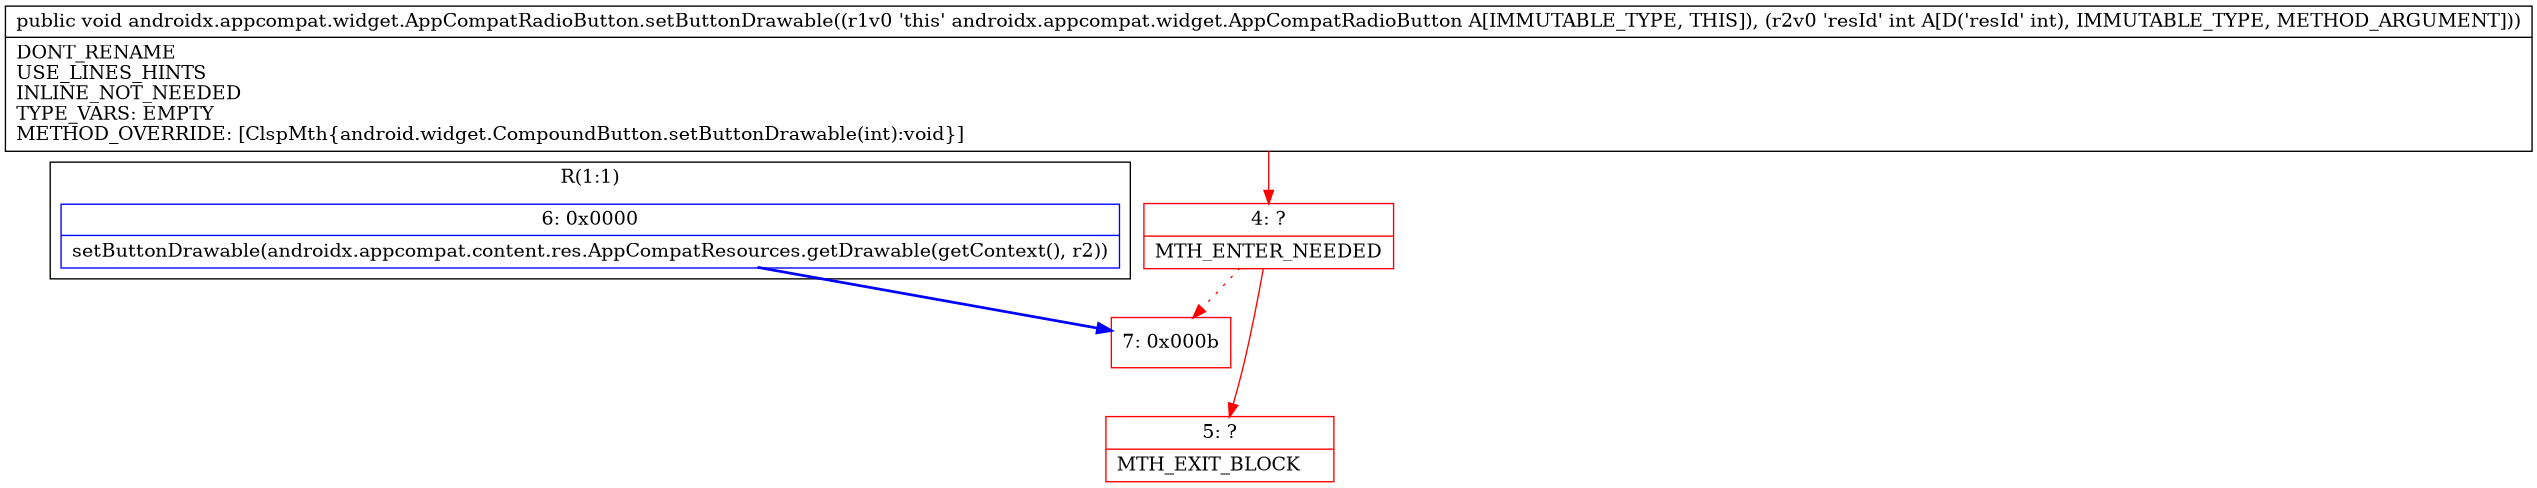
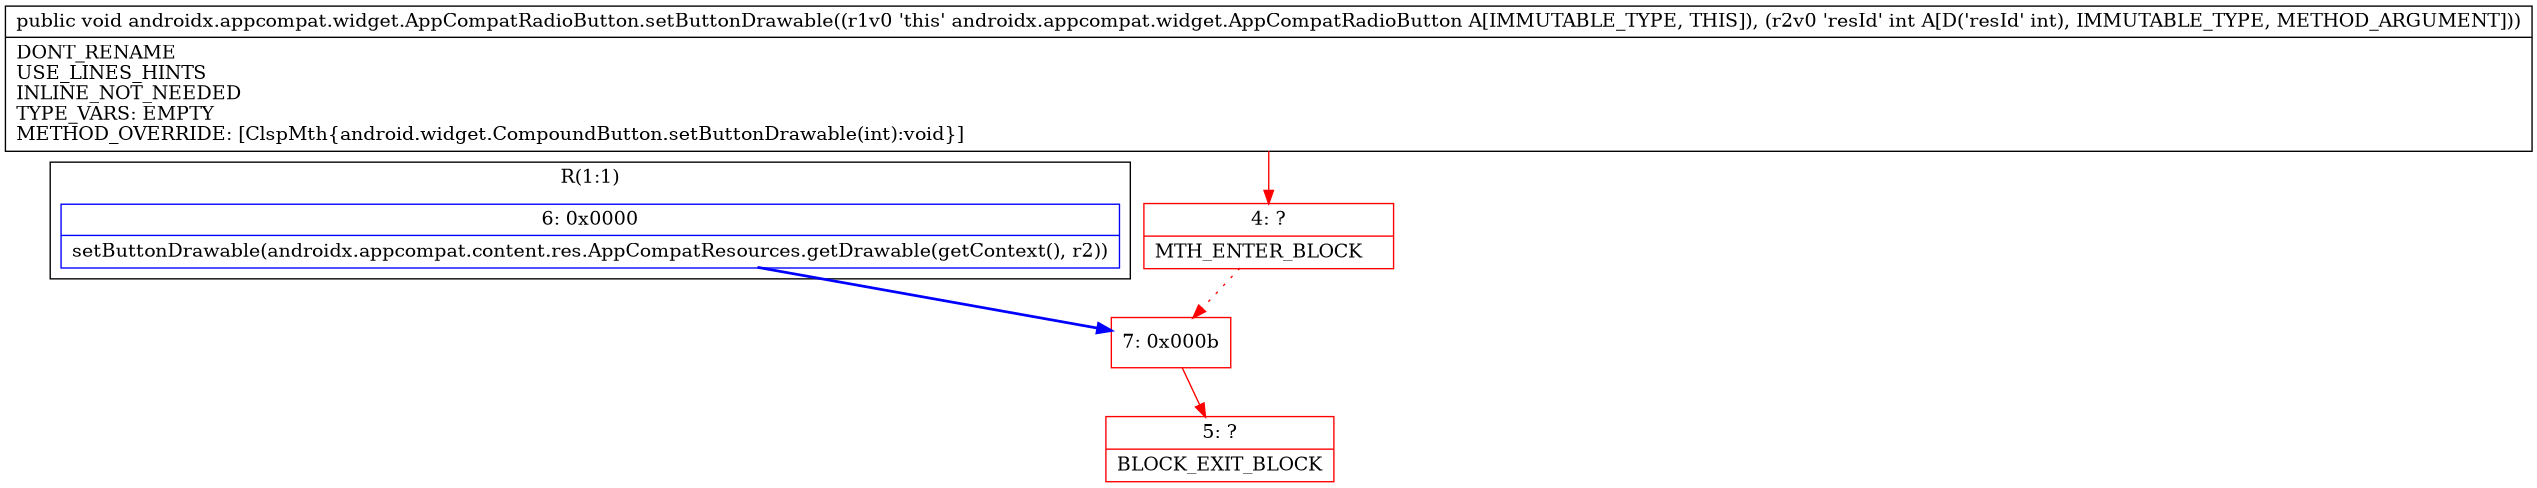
(1269, 252) -> (1259, 252)
(1250, 336) -> (1191, 386)
(1209, 465) -> (1220, 465)
